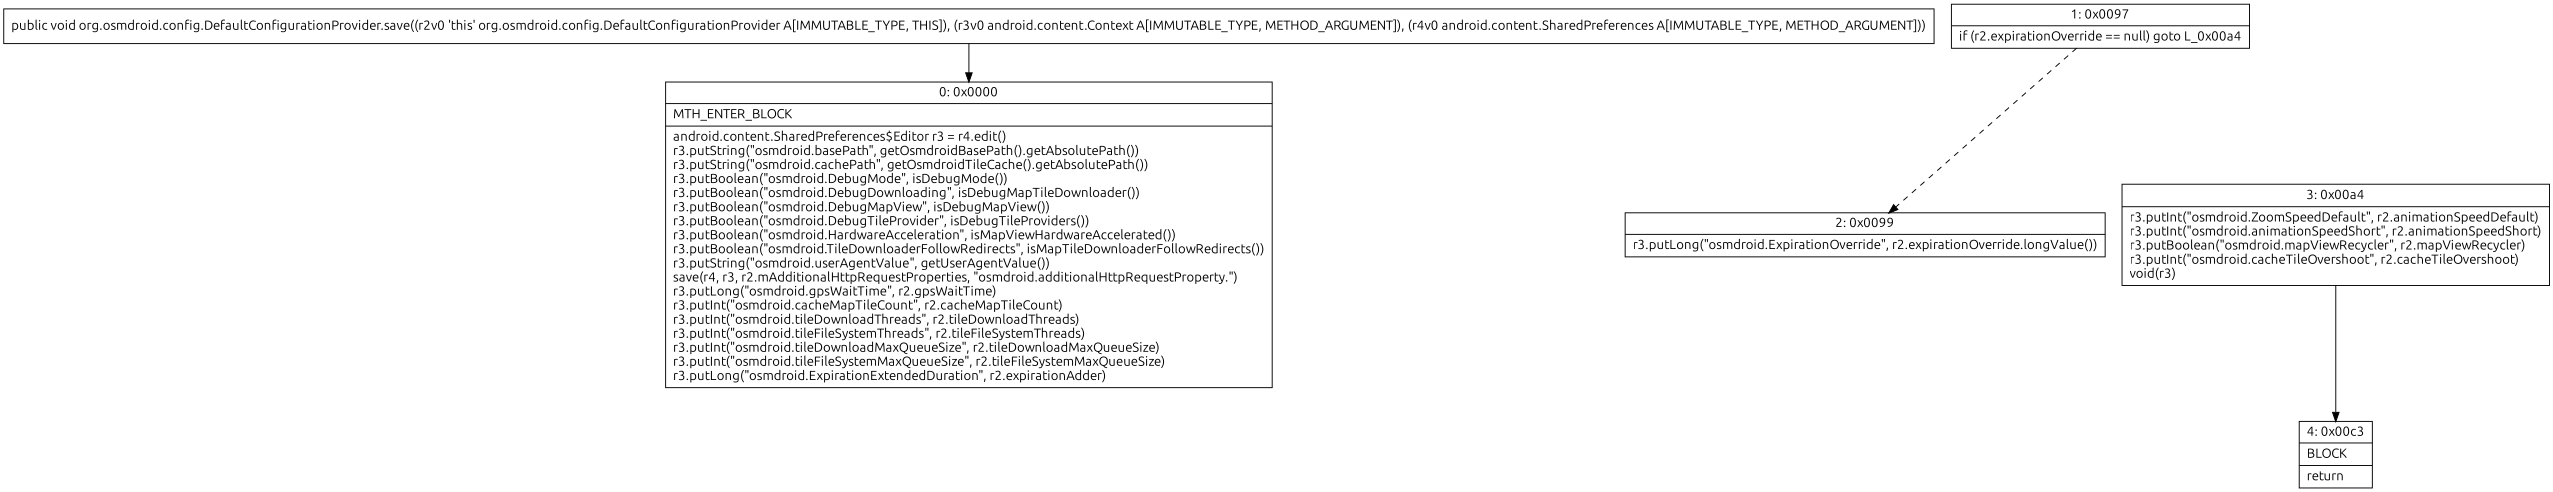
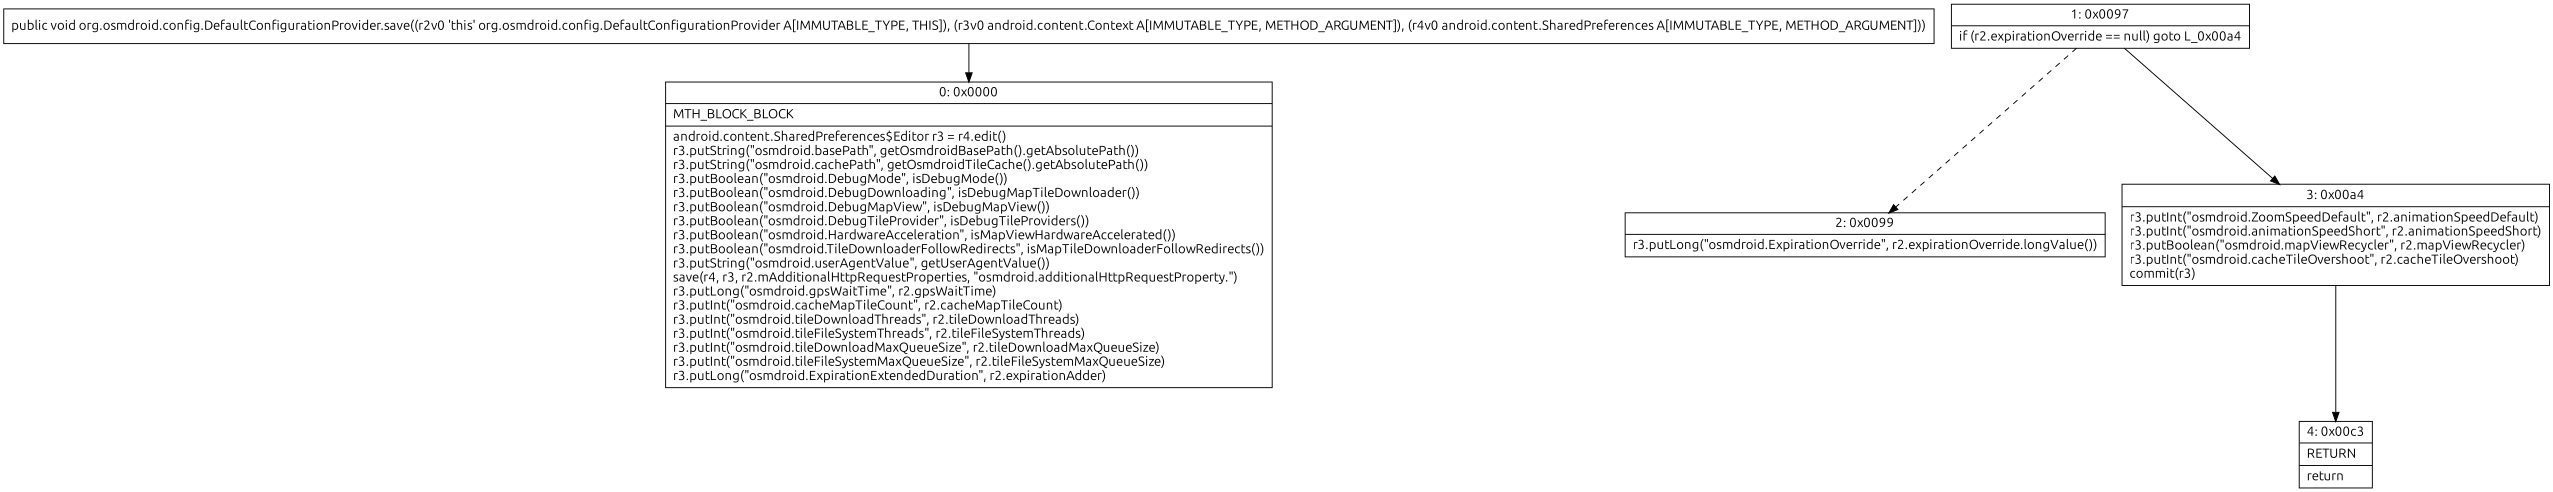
none -> (2198, 113)
(733, 114) -> (734, 114)
(2153, 274) -> (2163, 274)
(2327, 454) -> (2332, 454)
